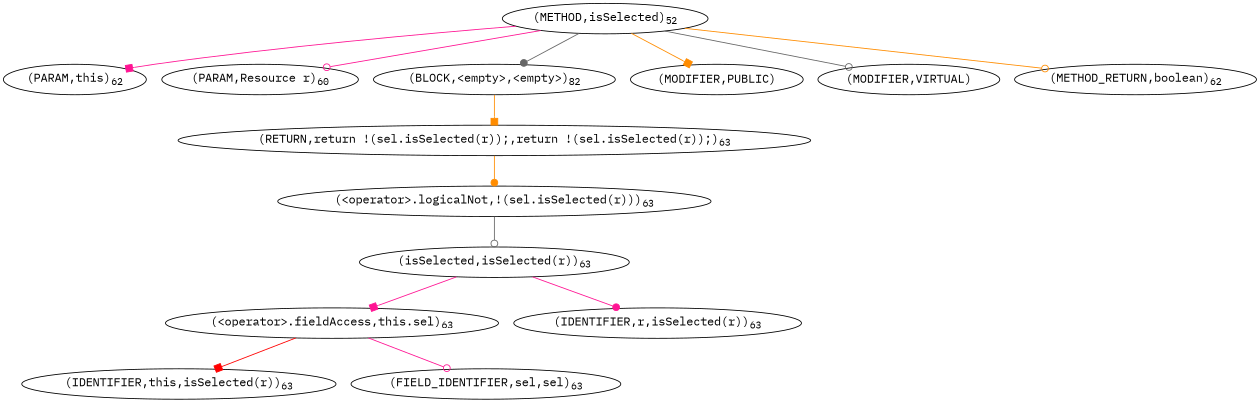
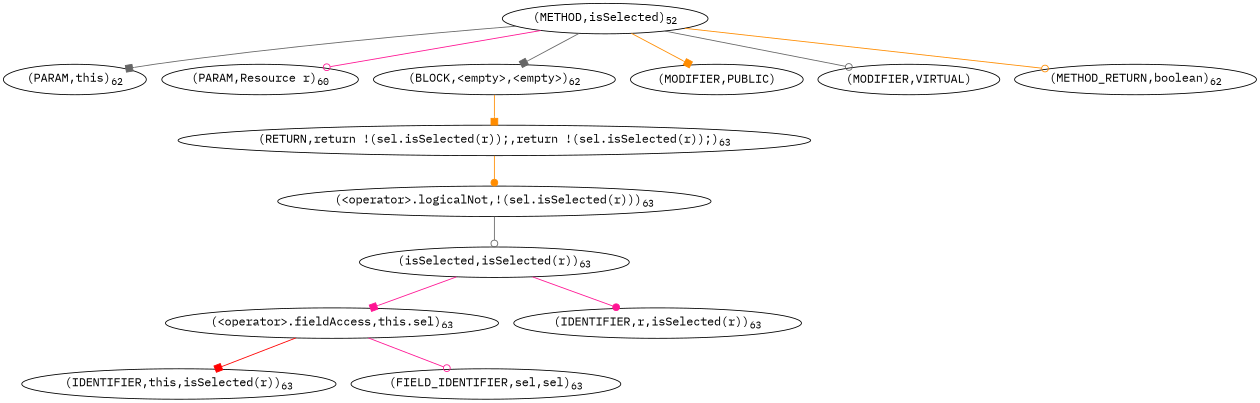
(325, 44) -> (325, 44)
(553, 47) -> (554, 47)
(575, 78) -> (575, 78)
